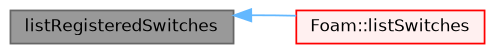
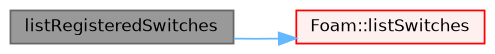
(274, 15) -> (256, 39)
